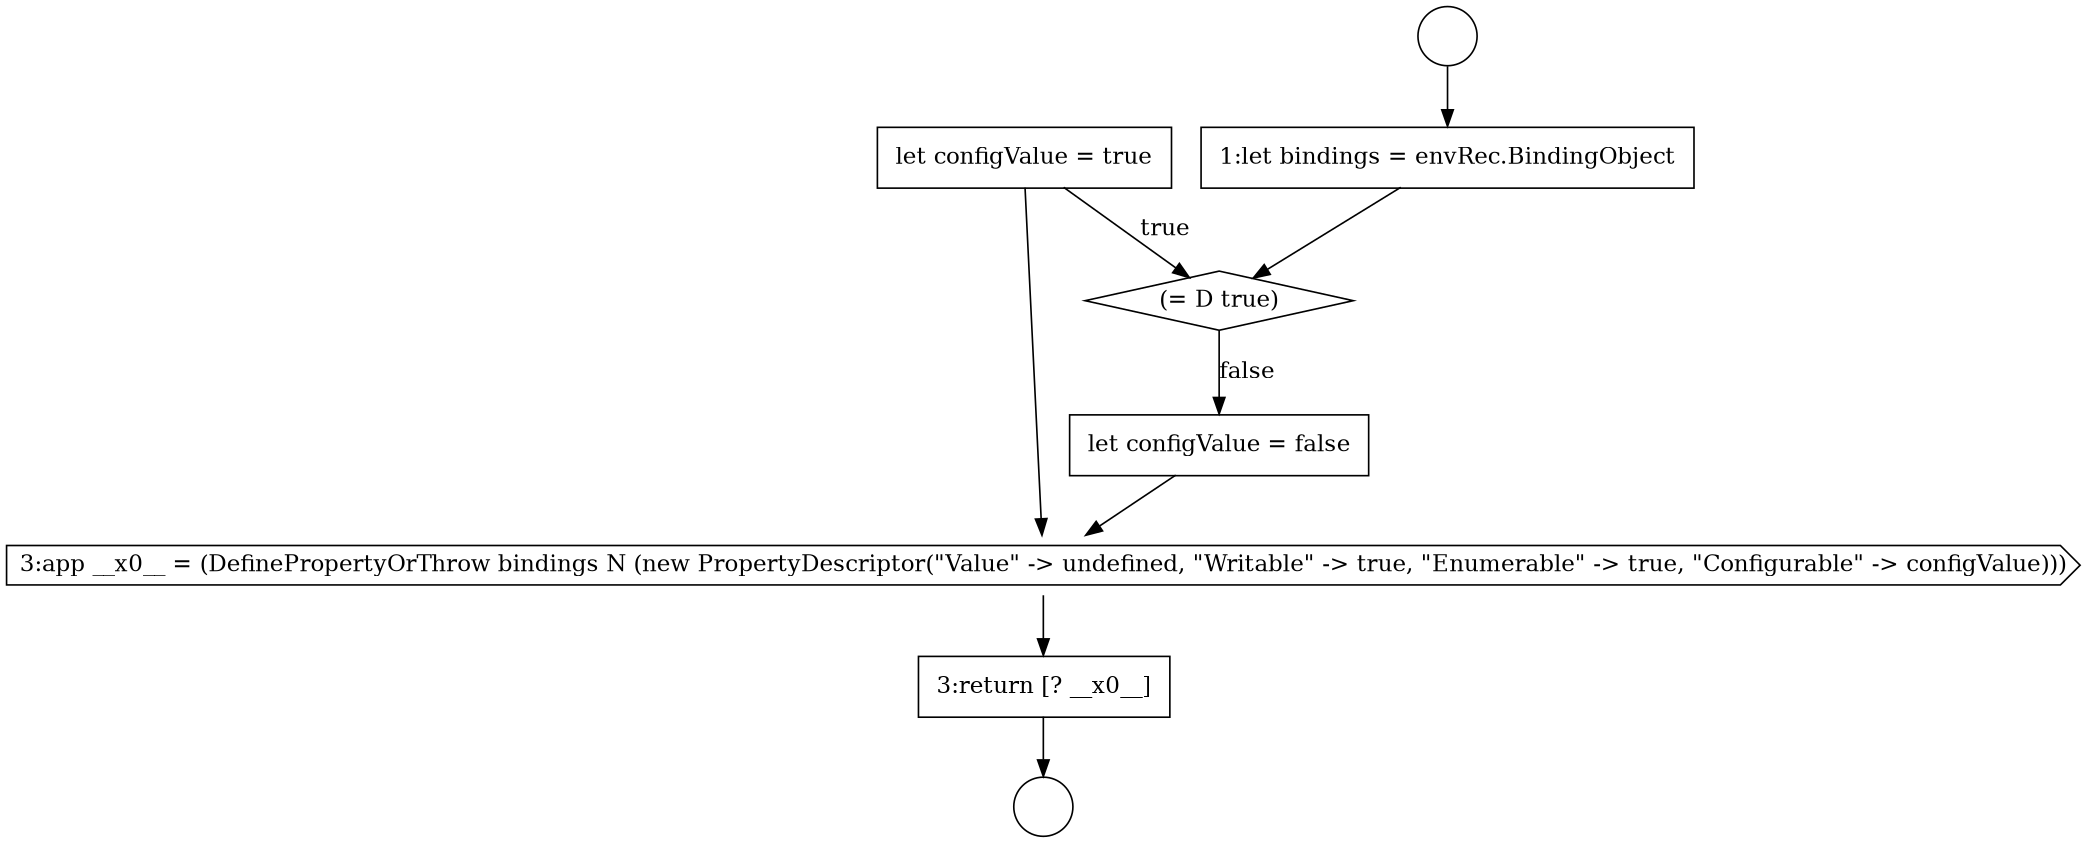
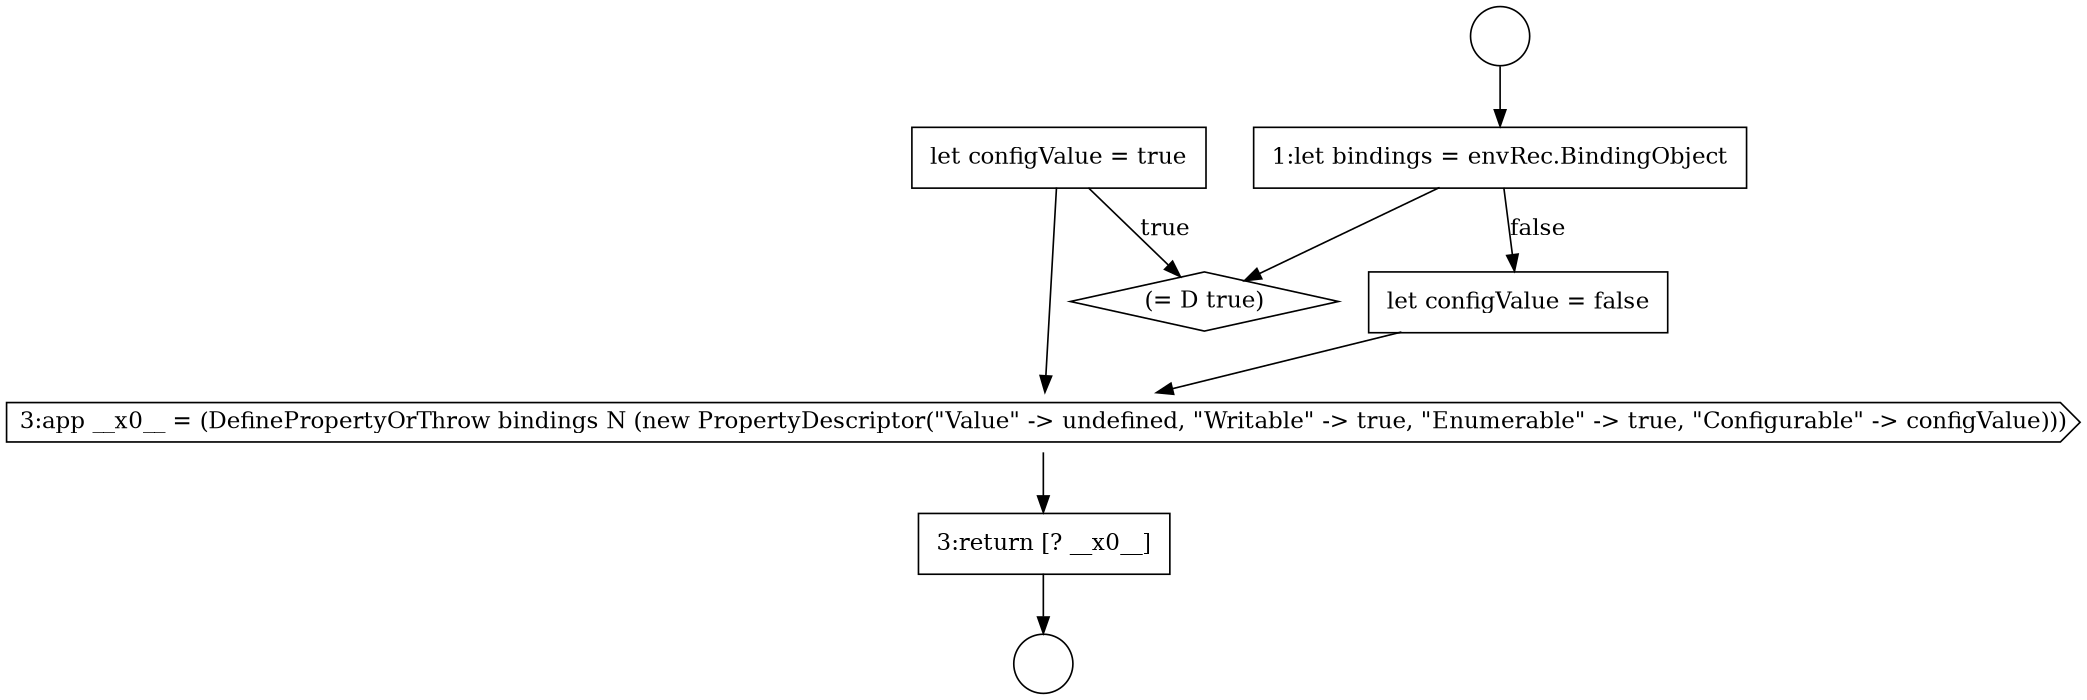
(1219, 364) -> (1508, 221)
